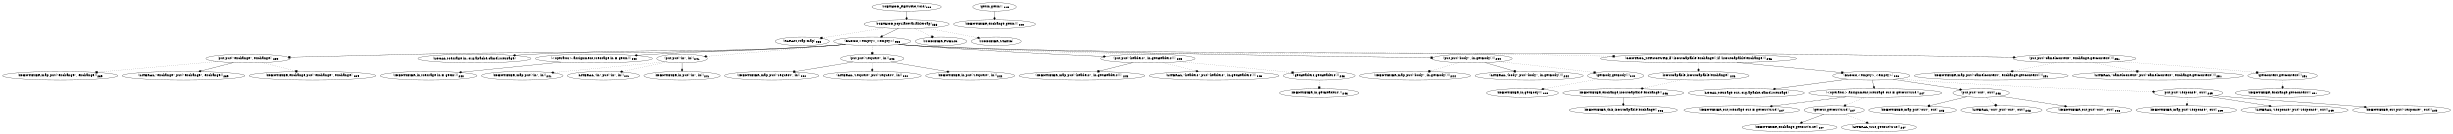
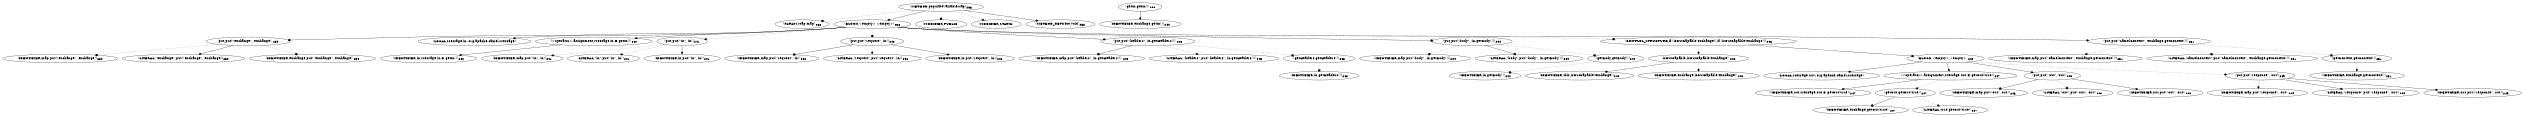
(907, 14) -> (1000, 15)
(1571, 84) -> (1553, 67)
(1623, 100) -> (1641, 67)
(1813, 118) -> (1884, 101)
